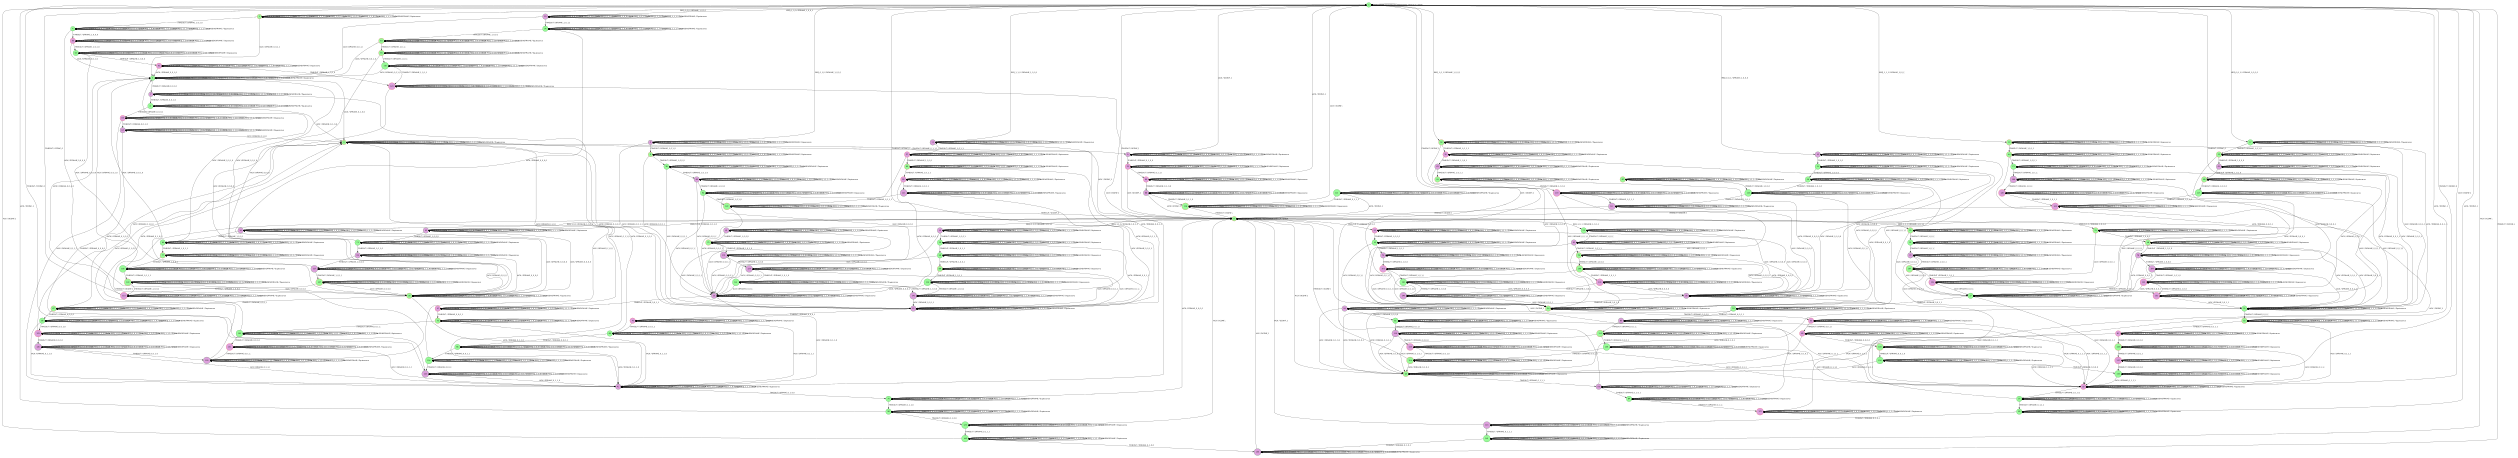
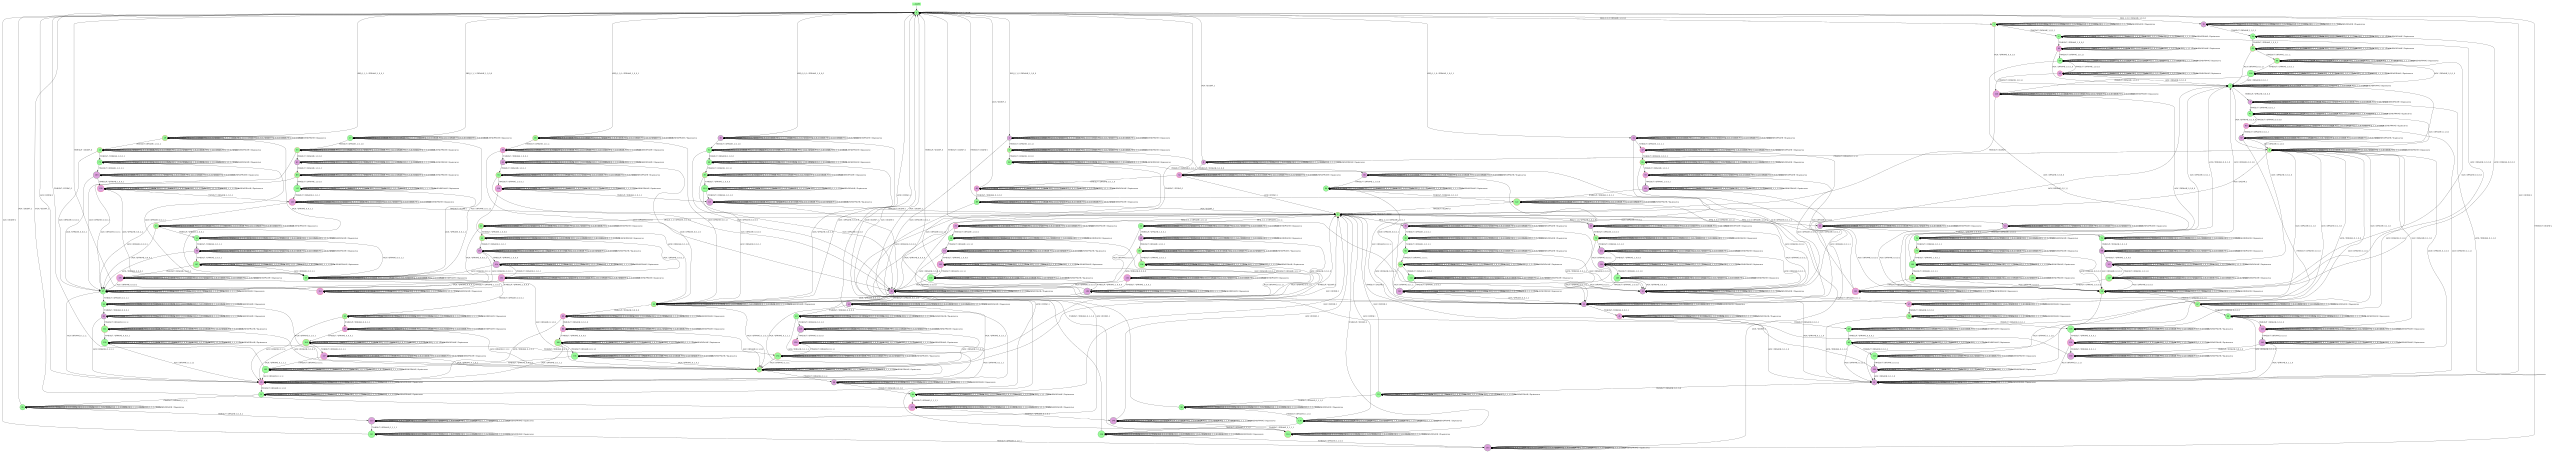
none -> (917, 4)
(343, 41) -> (2414, 80)
(1780, 190) -> (707, 168)
(1146, 193) -> (977, 202)
(1337, 193) -> (1113, 421)
(1572, 219) -> none
(2400, 235) -> none
(2200, 302) -> none
(1192, 309) -> (1380, 304)
none -> (541, 368)
none -> (1002, 413)
